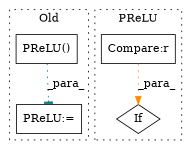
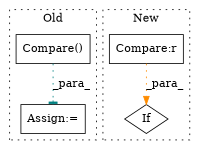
(138, 19) -> (146, 19)
(47, 49) -> (53, 49)
(49, 119) -> (53, 119)
